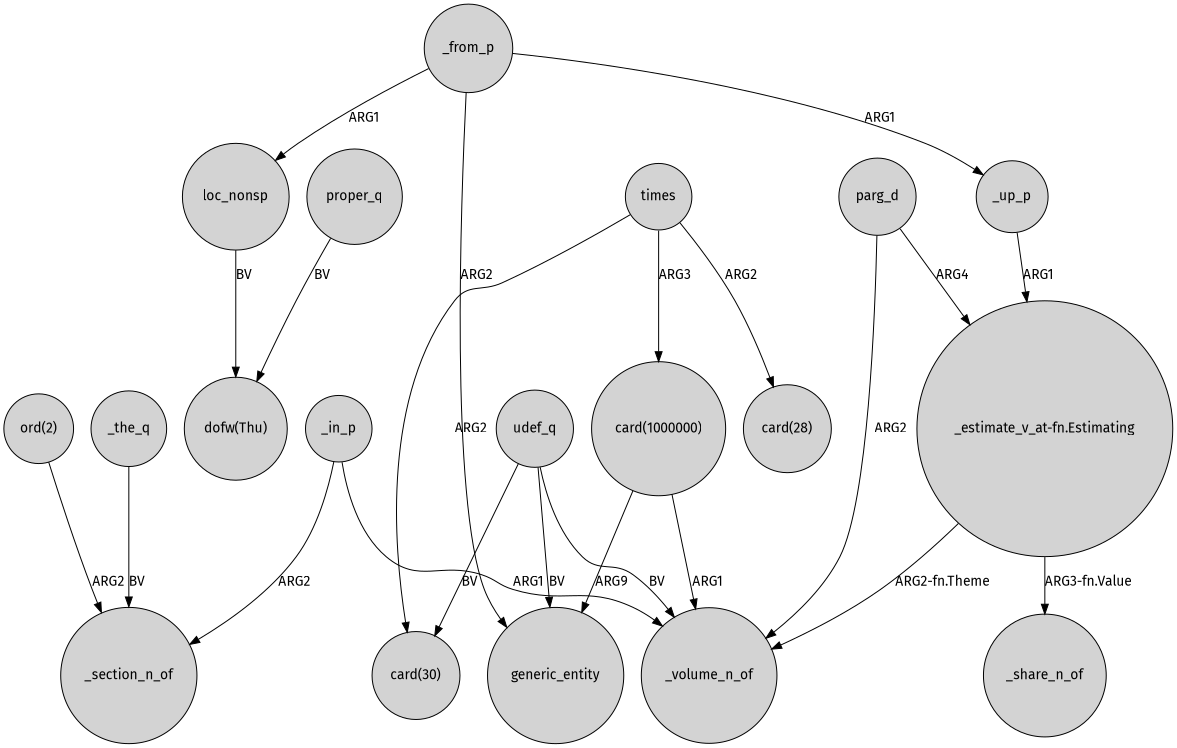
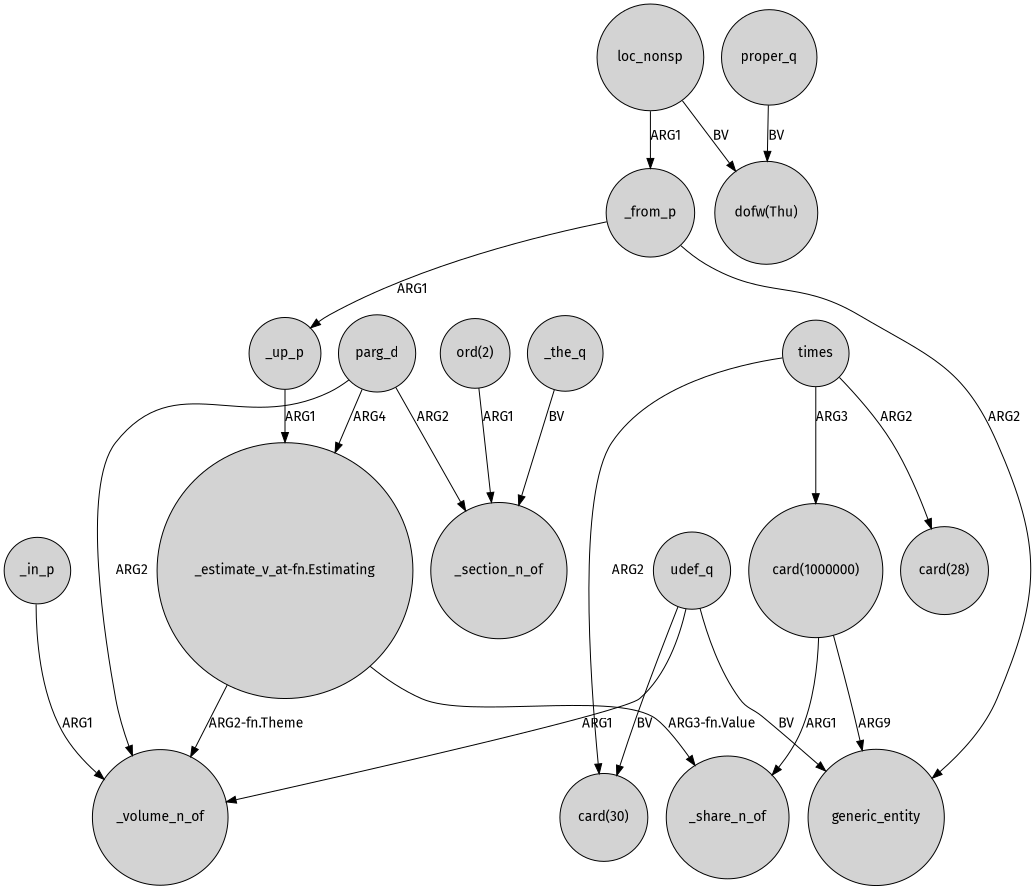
(354, 108) -> (650, 135)
(683, 547) -> (809, 706)
(288, 567) -> (428, 445)
(109, 582) -> (498, 417)
(657, 582) -> (597, 724)
